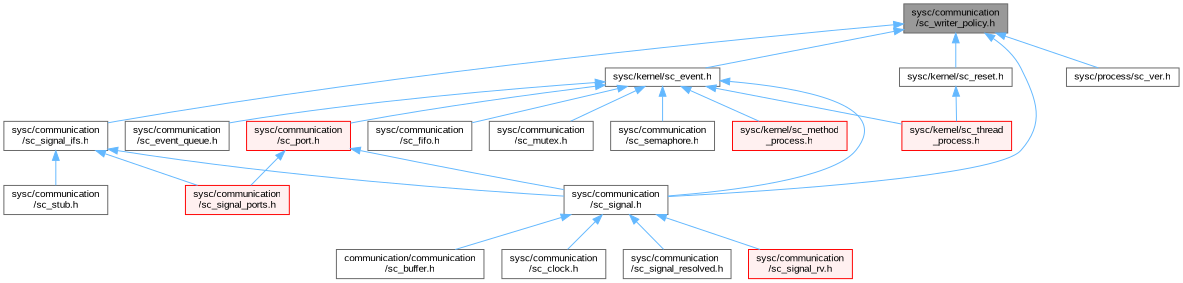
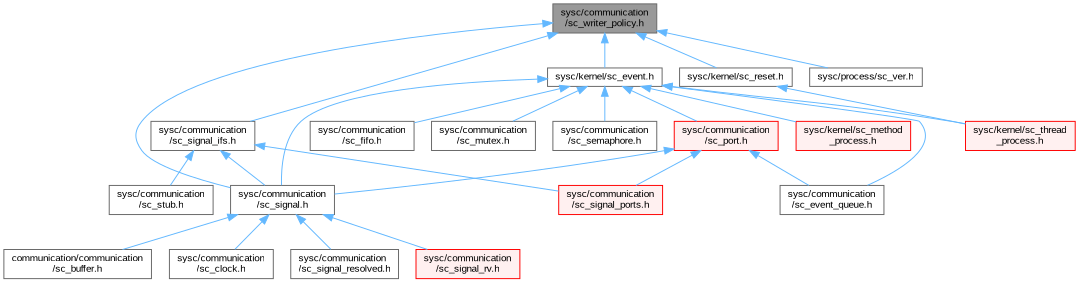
none -> (783, 171)
